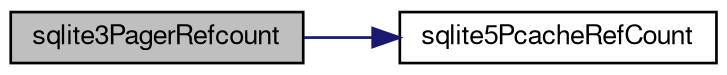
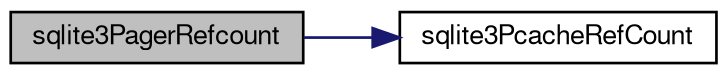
(558, 38) -> (558, 38)
